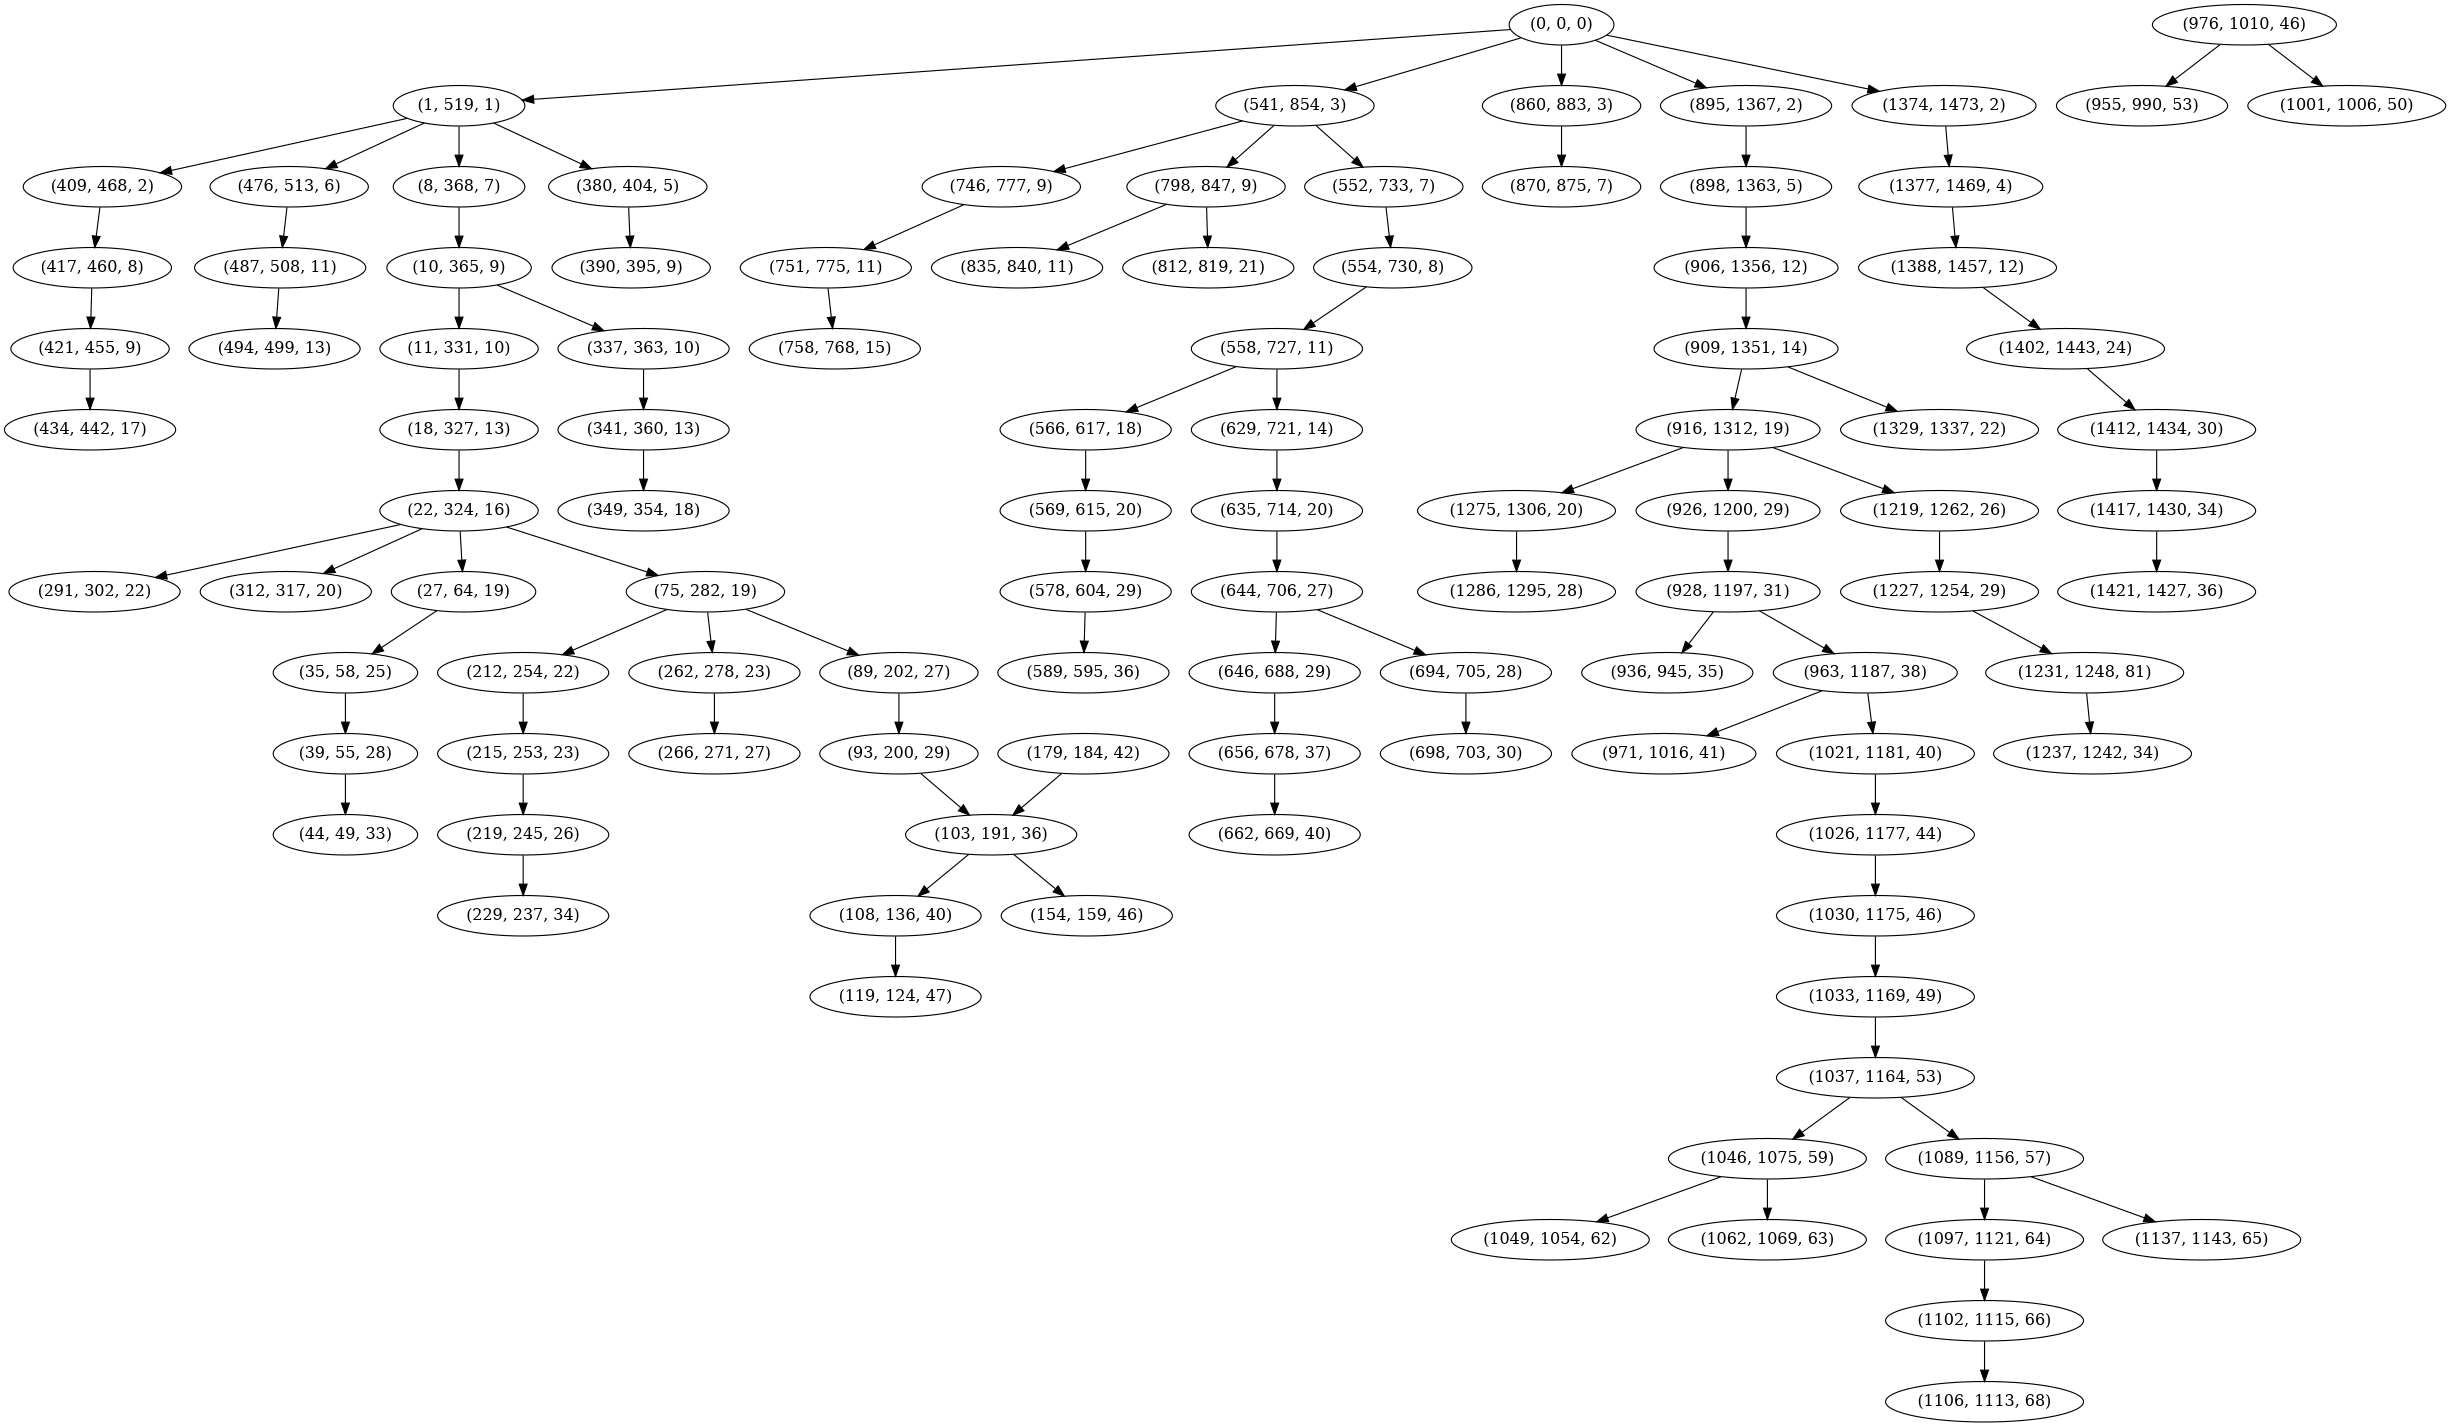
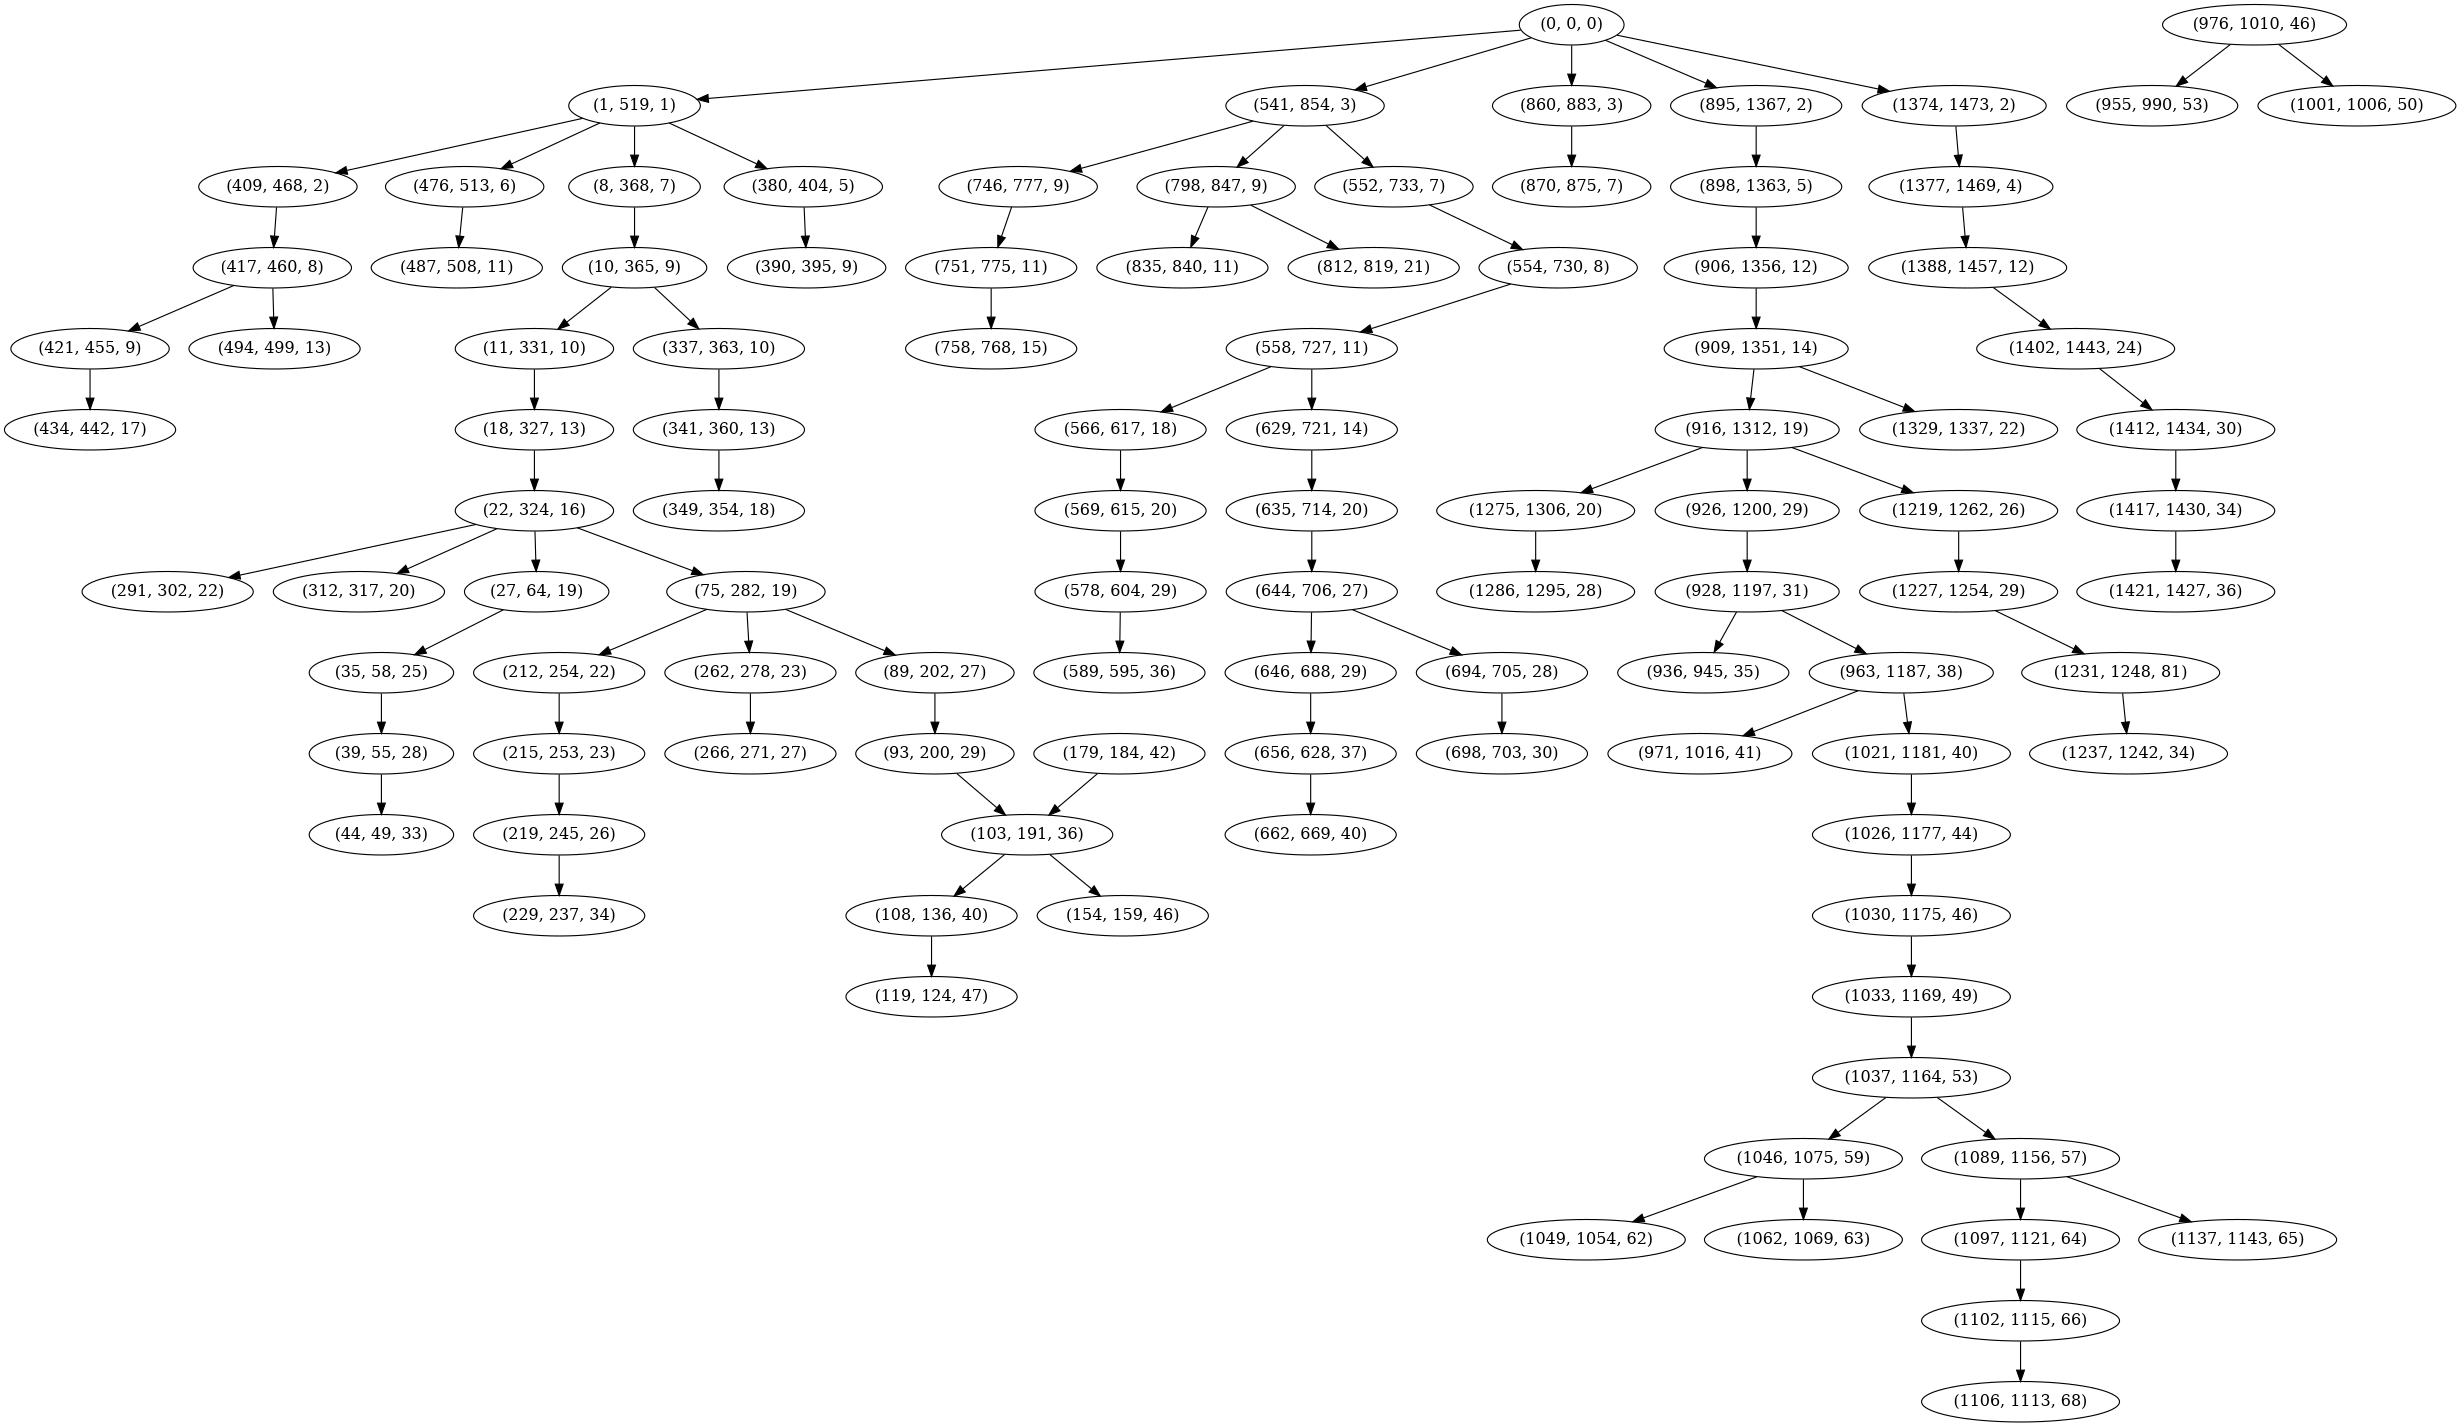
(278, 303) -> (273, 303)
(1275, 754) -> (1311, 754)
